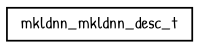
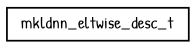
(100, 24) -> (98, 24)
